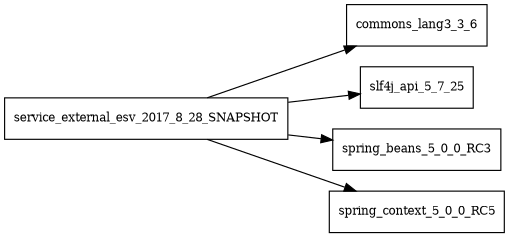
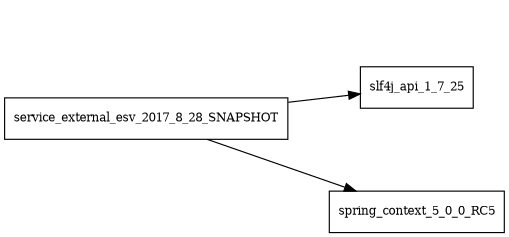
(417, 25) -> none
(417, 88) -> (417, 88)
(417, 150) -> none
